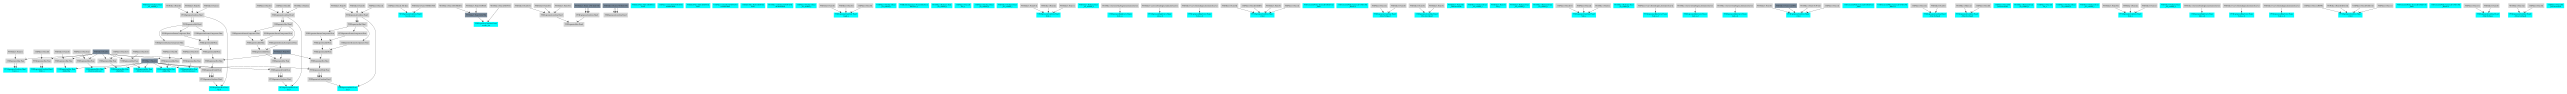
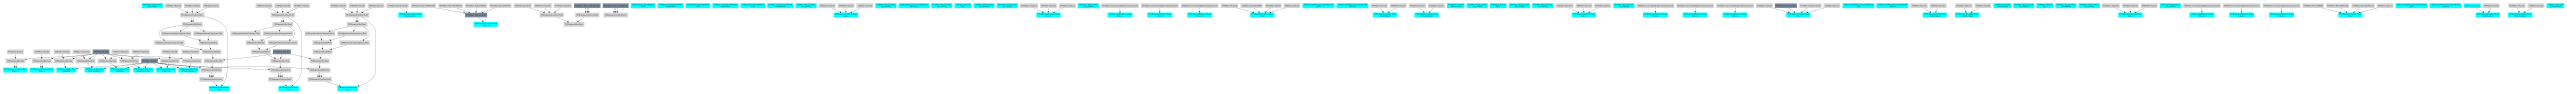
(2472, 6) -> (2472, 6)
(418, 10) -> (450, 10)
(494, 14) -> (489, 10)
